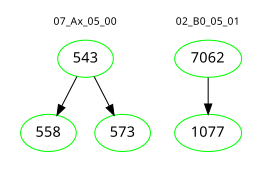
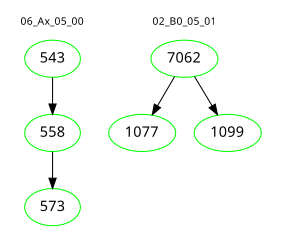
(86, 22) -> (53, 22)
(102, 91) -> (53, 165)
none -> (228, 133)
